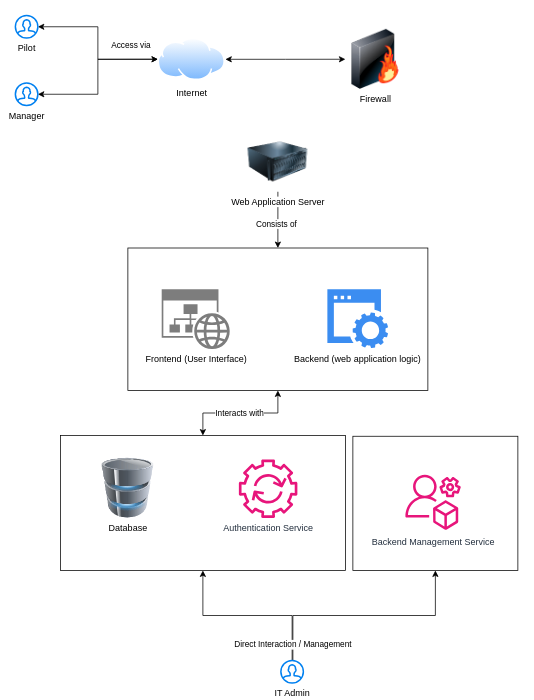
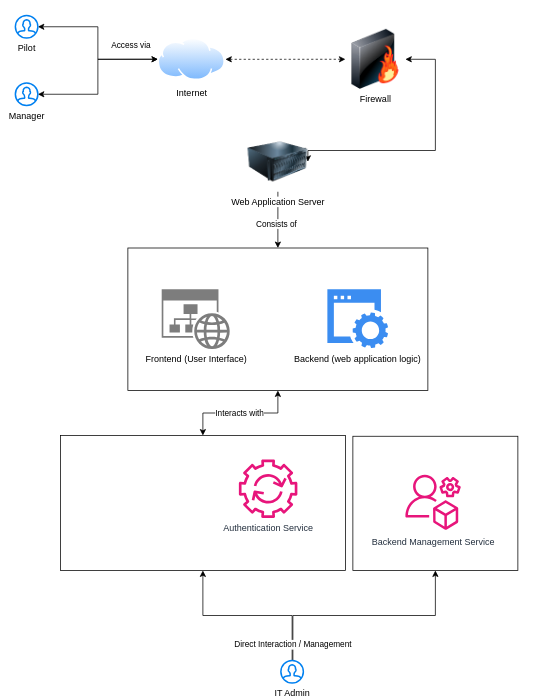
(284, 59) -> (284, 59)
none -> (427, 150)
(128, 488) -> none
